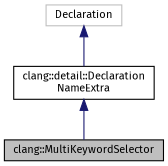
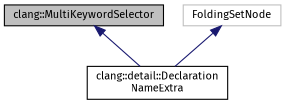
(84, 15) -> (232, 15)
(84, 125) -> (122, 50)
